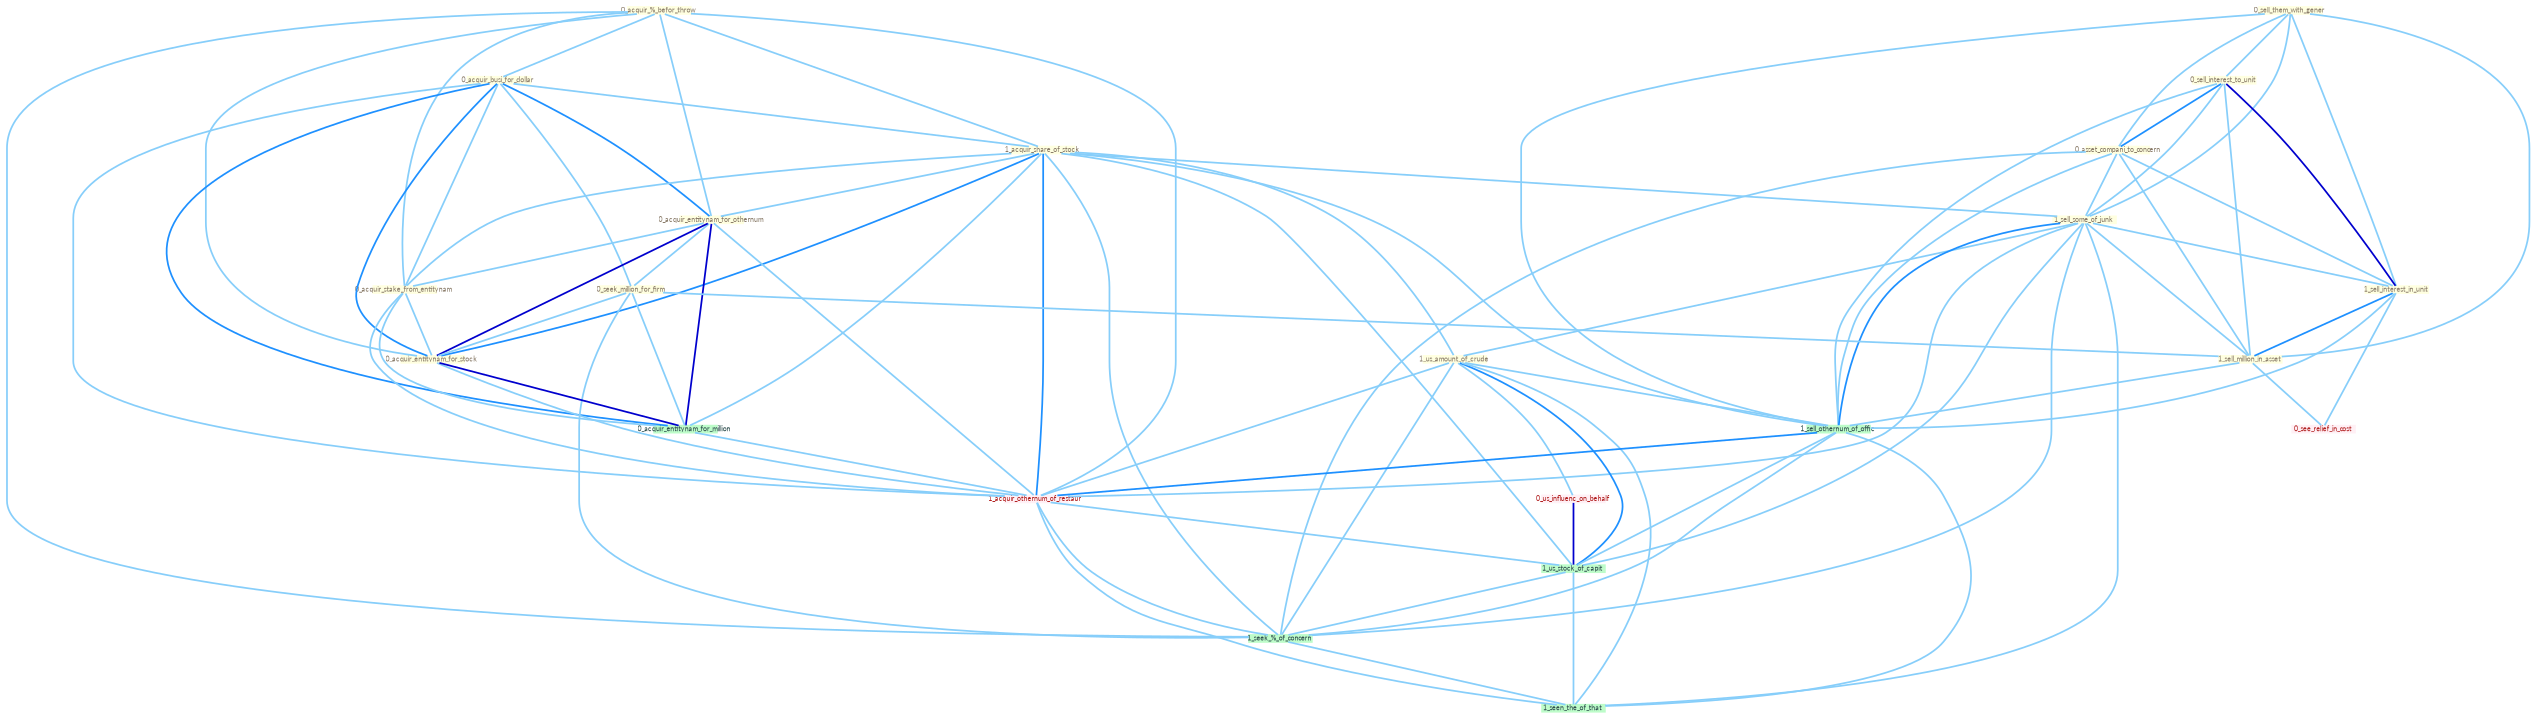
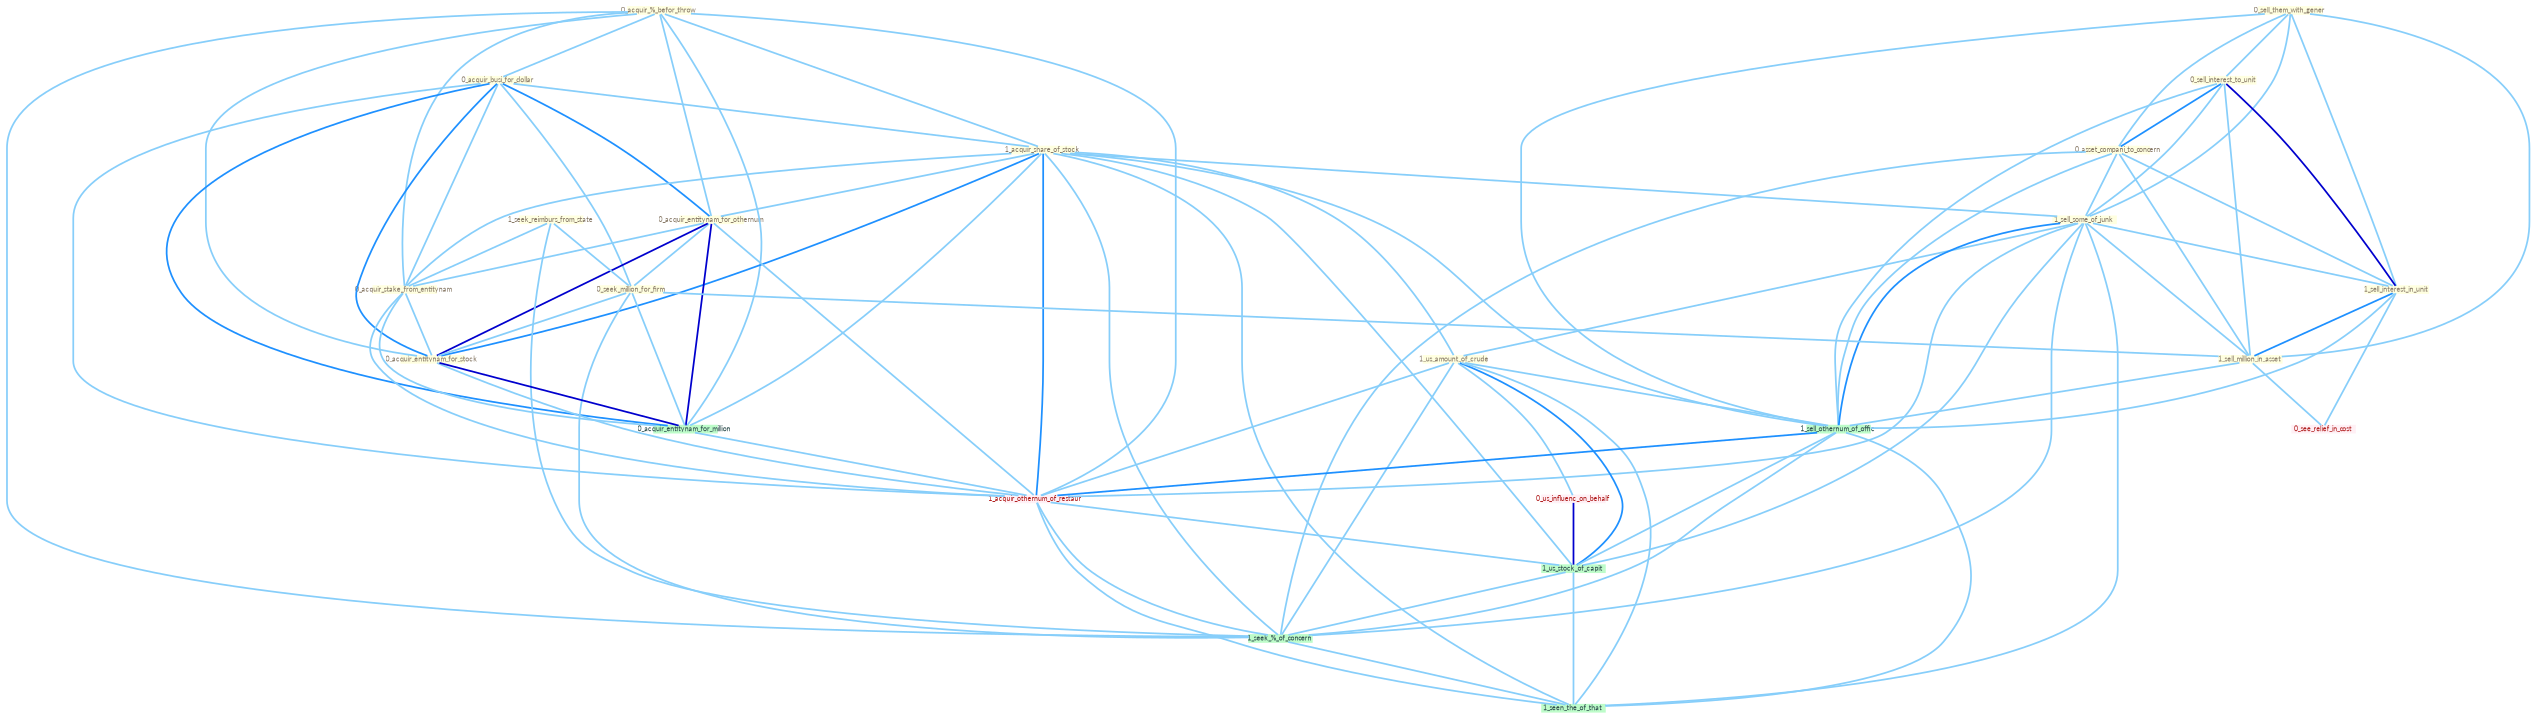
none -> (551, 220)
none -> (760, 228)
none -> (1262, 446)
